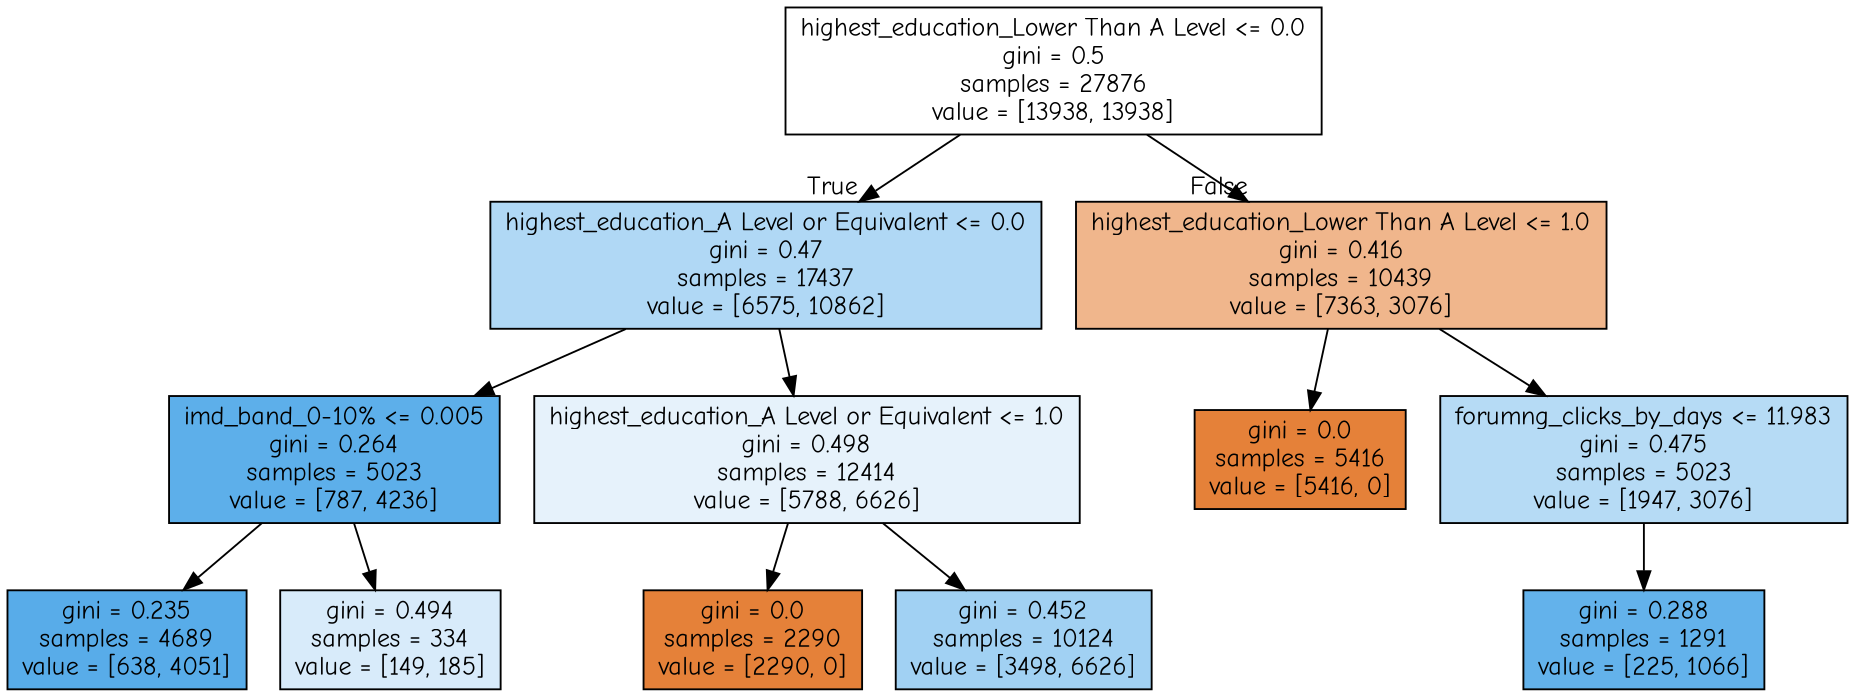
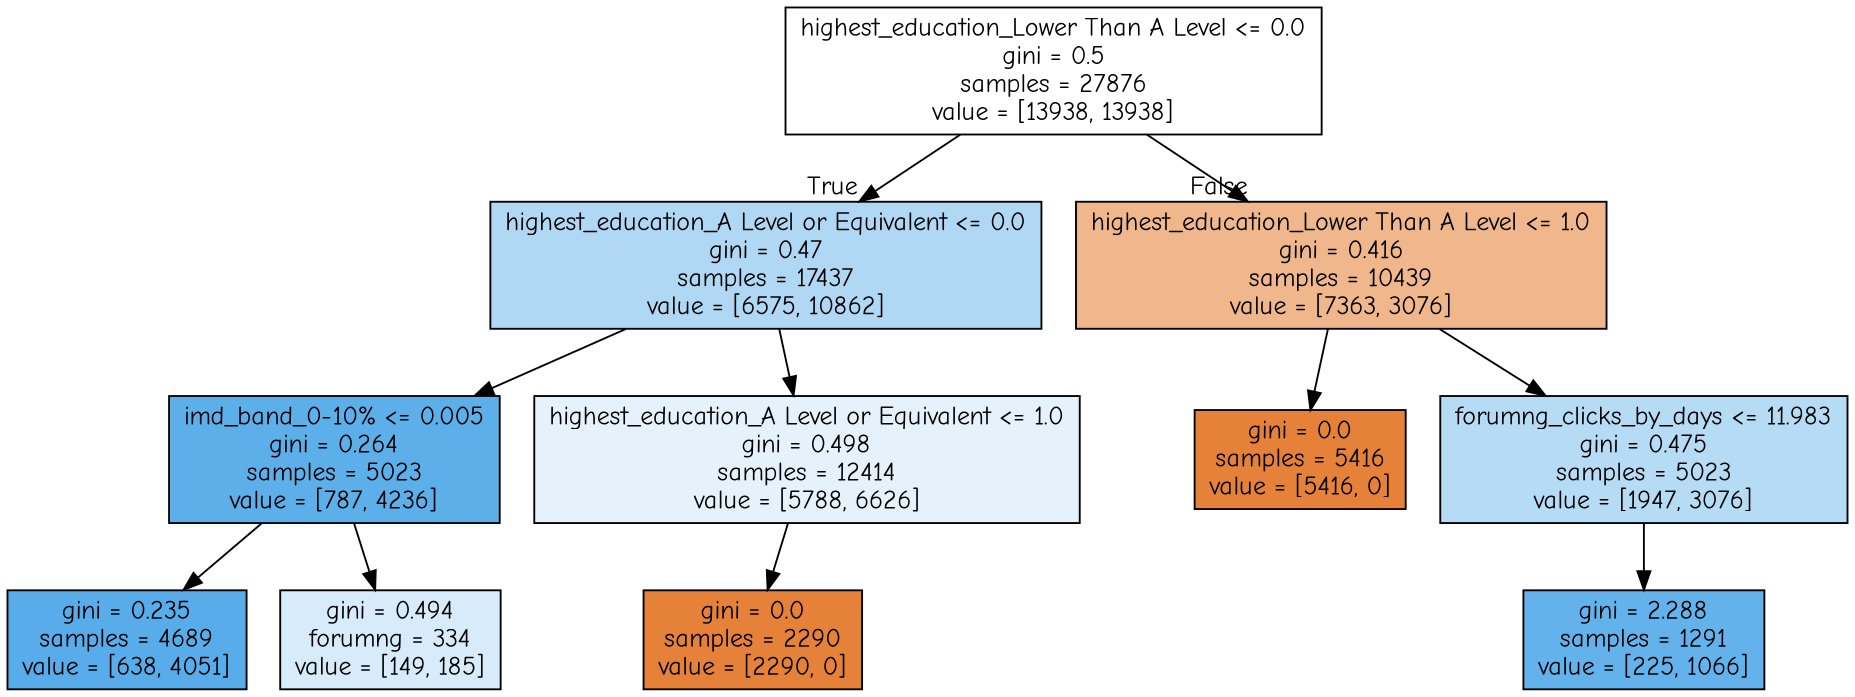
(390, 640) -> (390, 640)
(1024, 640) -> none
(1644, 640) -> (1644, 640)
